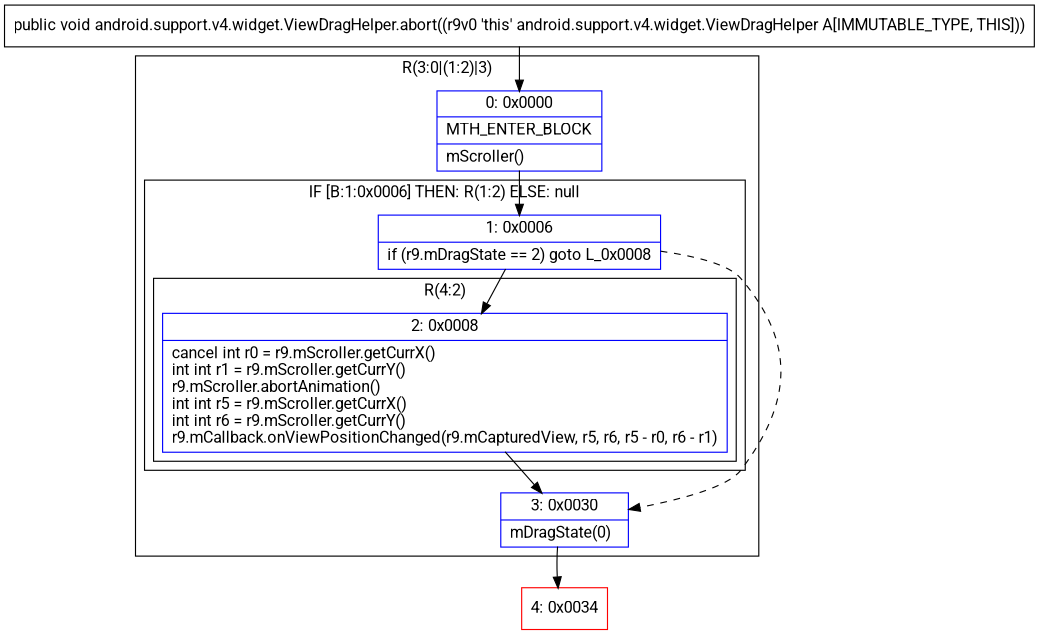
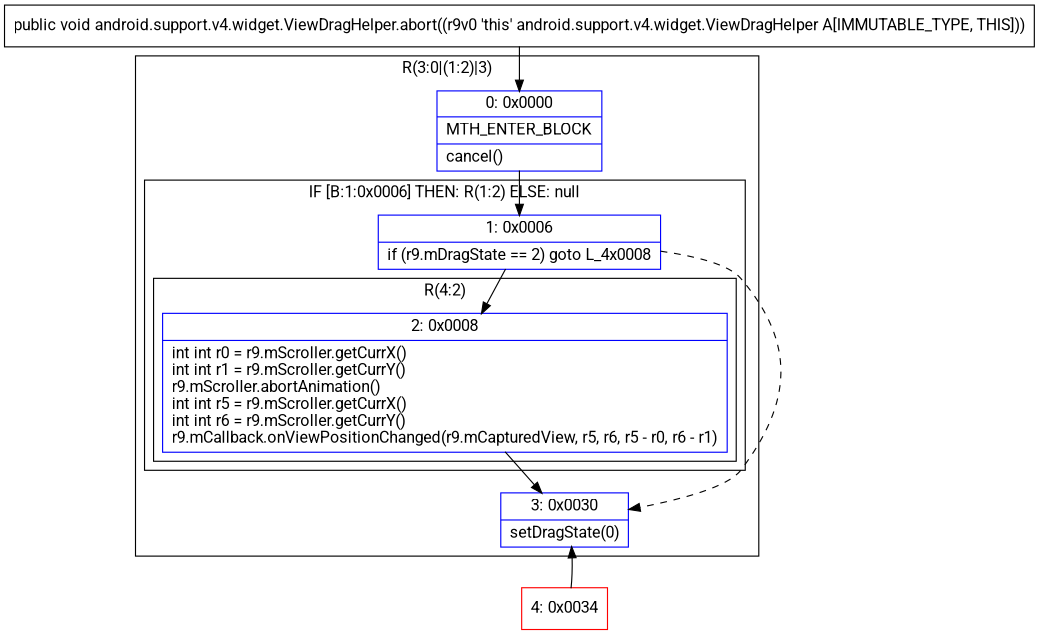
(486, 157) -> (475, 157)
(519, 255) -> (519, 255)
(304, 353) -> (289, 353)
(561, 533) -> (565, 533)
(557, 563) -> (572, 573)
